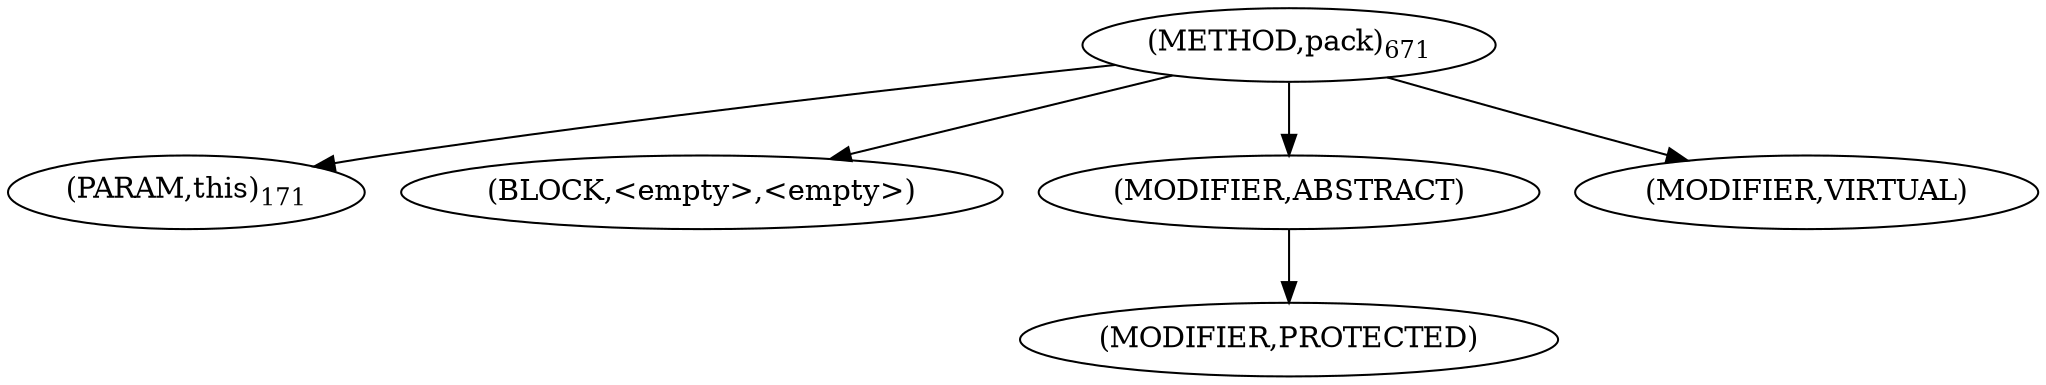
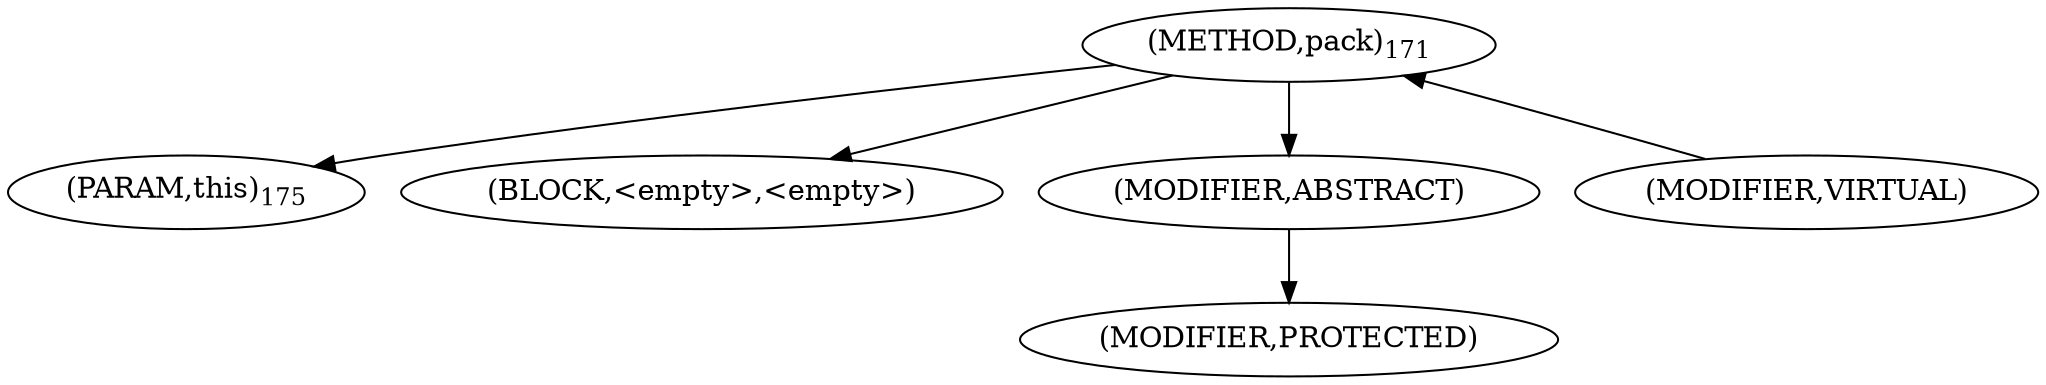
(1408, 42) -> (1408, 42)
(1527, 117) -> (1565, 119)
(284, 189) -> (284, 189)
